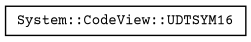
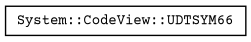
(126, 21) -> (126, 21)
